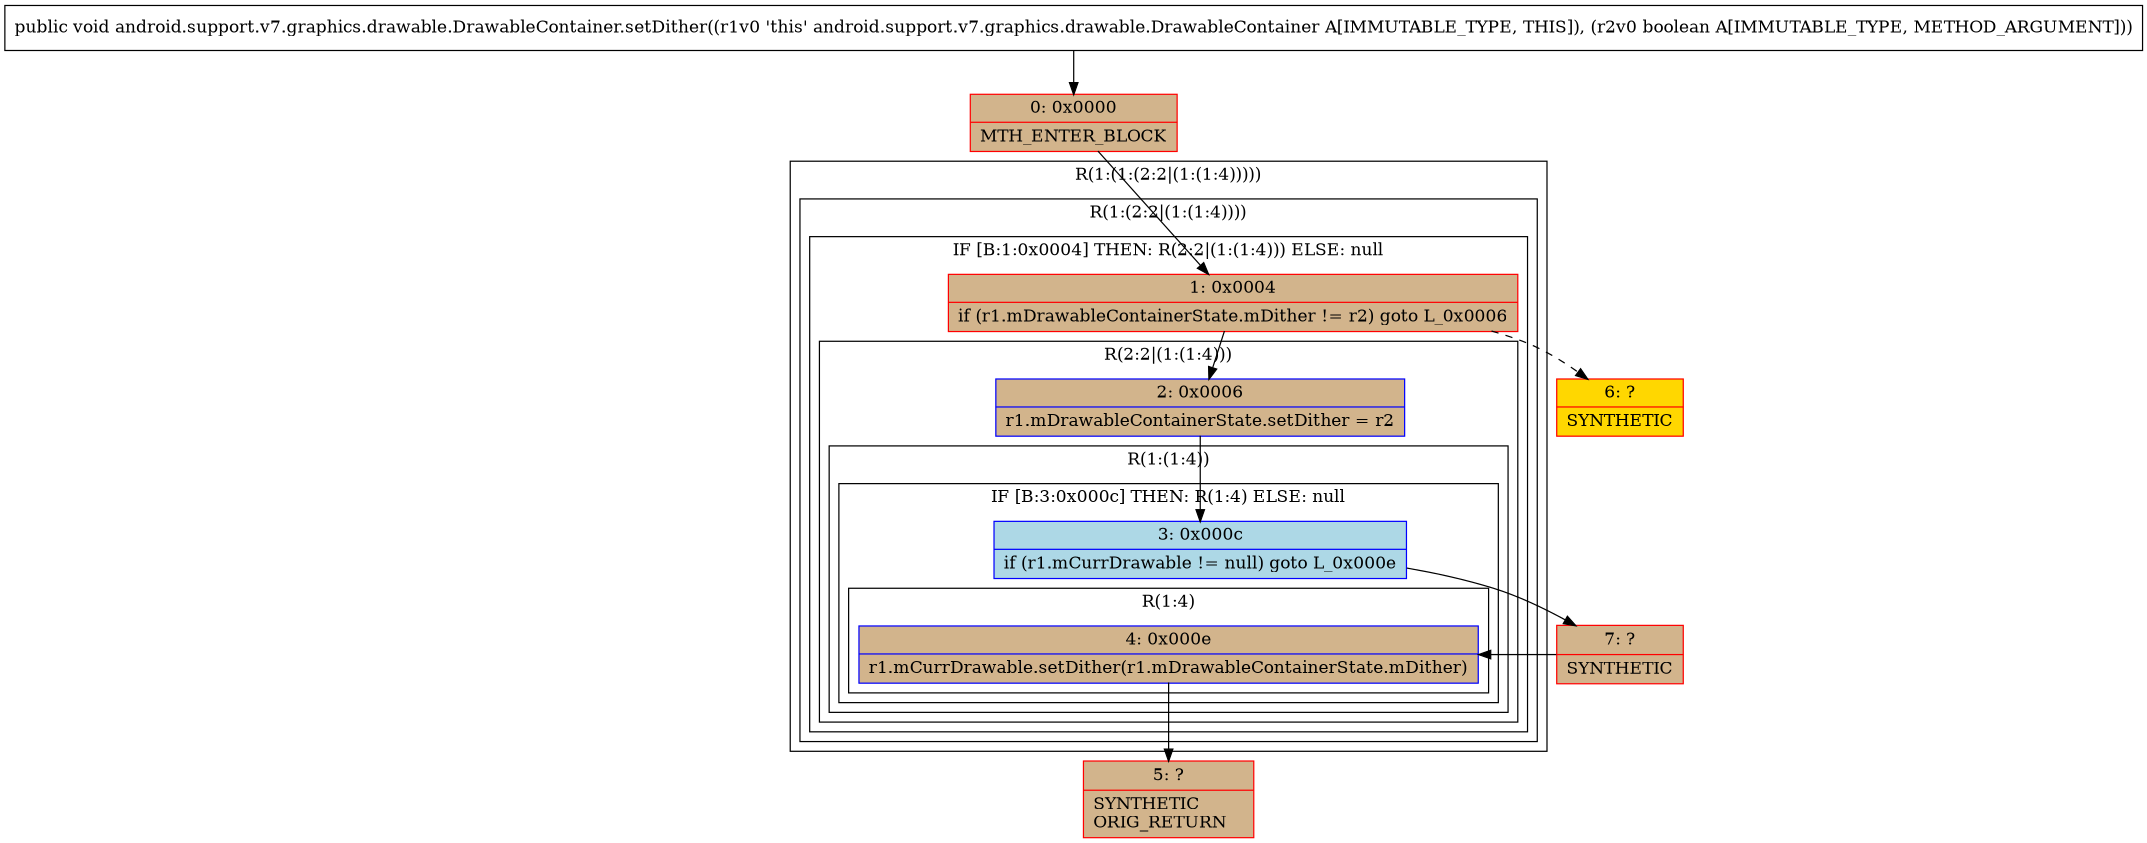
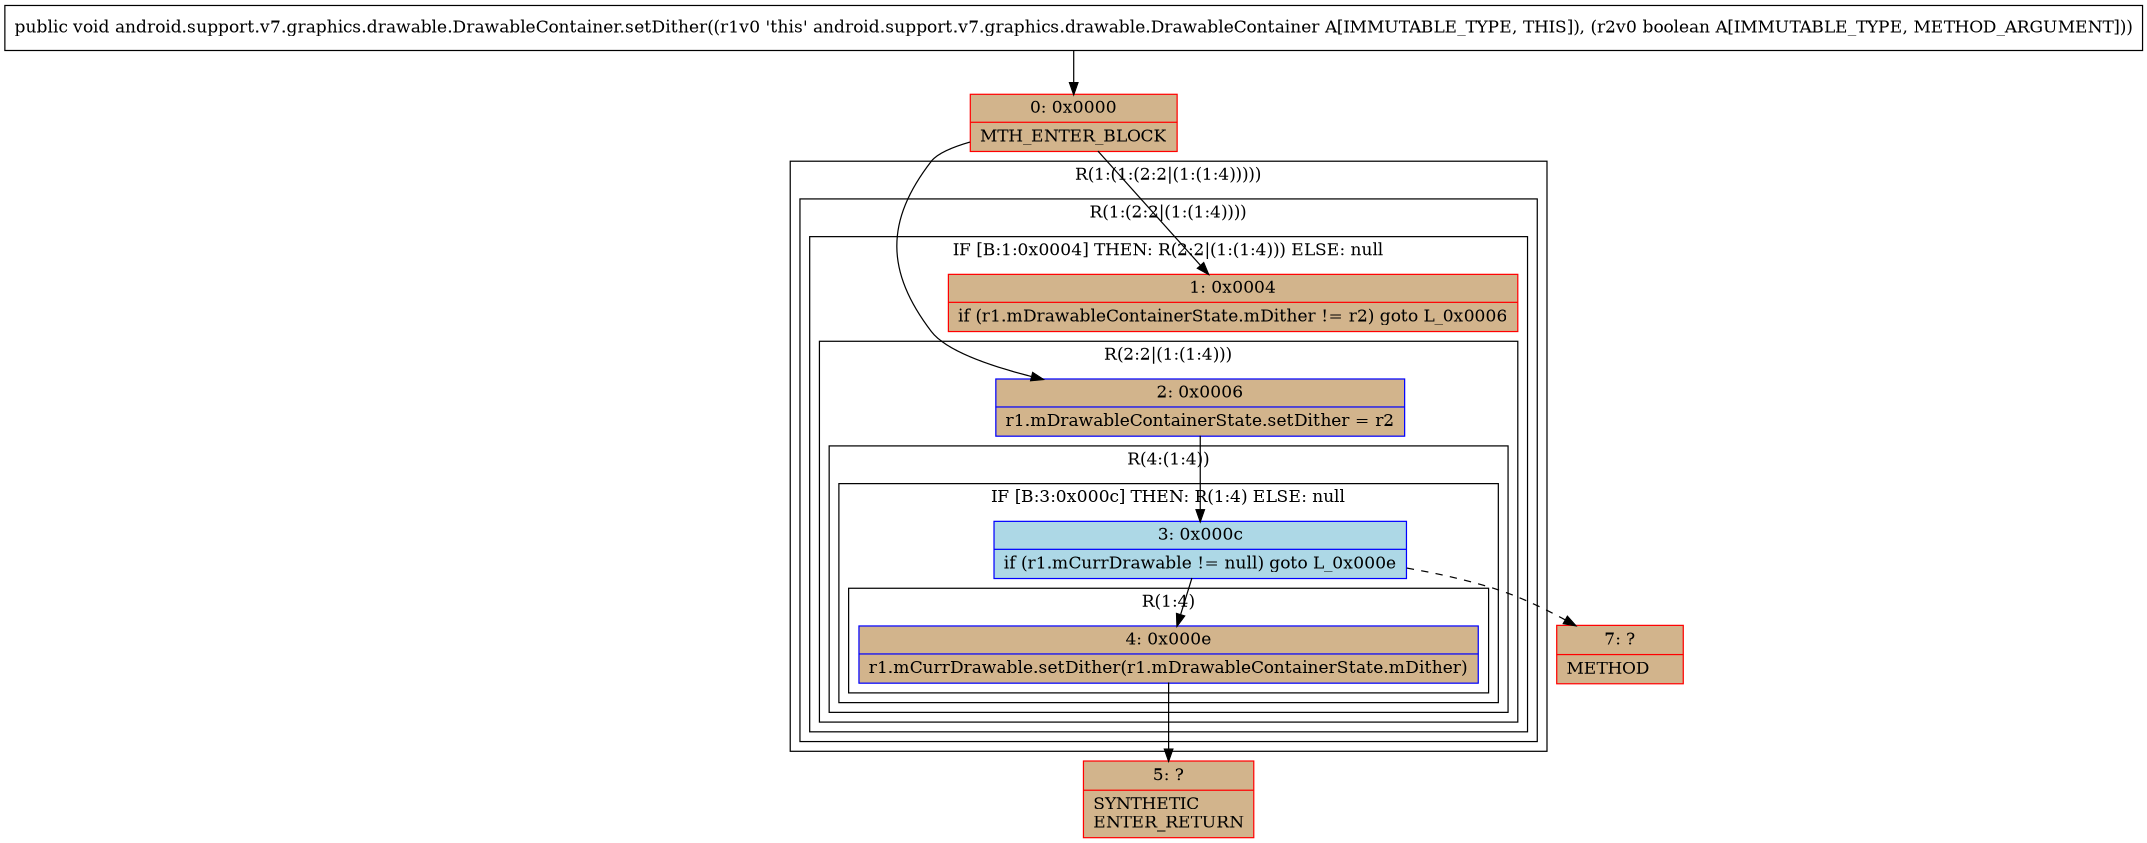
(1219, 349) -> (903, 279)
(1620, 408) -> none
(1169, 460) -> (1169, 460)
(1464, 580) -> (1464, 580)
(1524, 655) -> (1186, 596)
(1620, 669) -> (1608, 669)
(1160, 822) -> (1169, 822)
